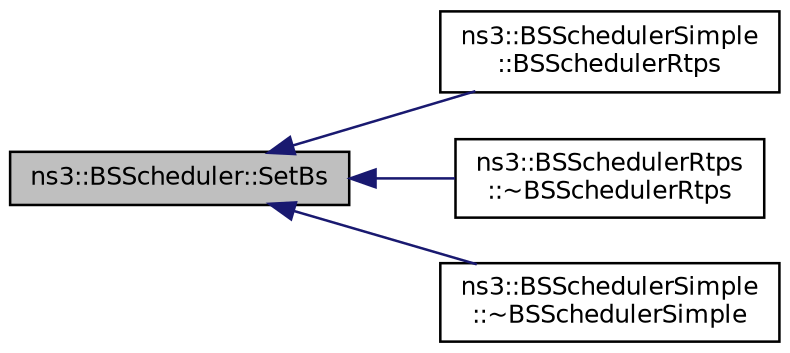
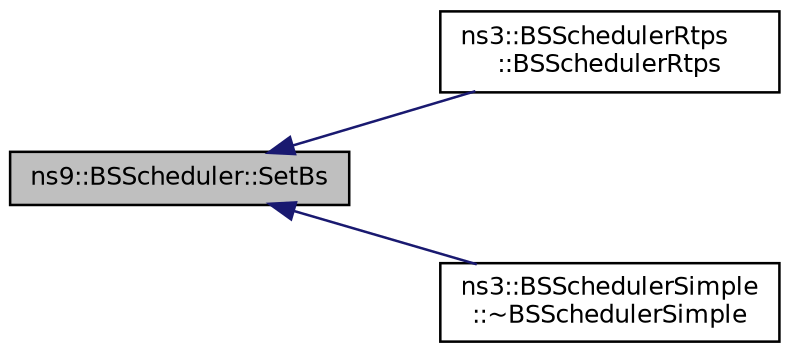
(610, 52) -> (610, 52)
(180, 178) -> (180, 178)
(610, 178) -> none
